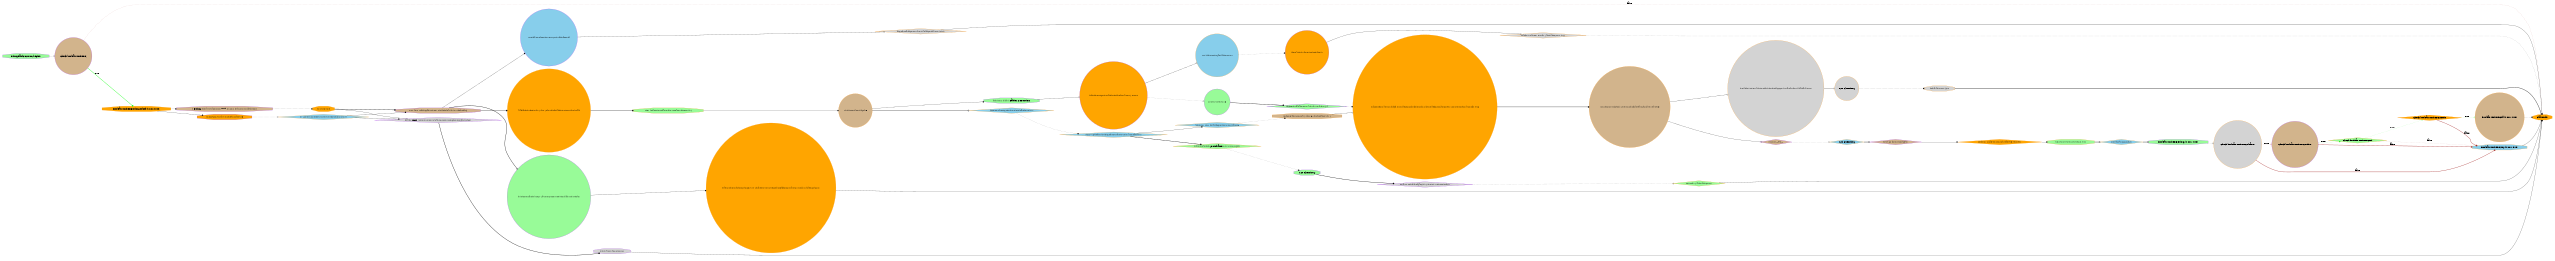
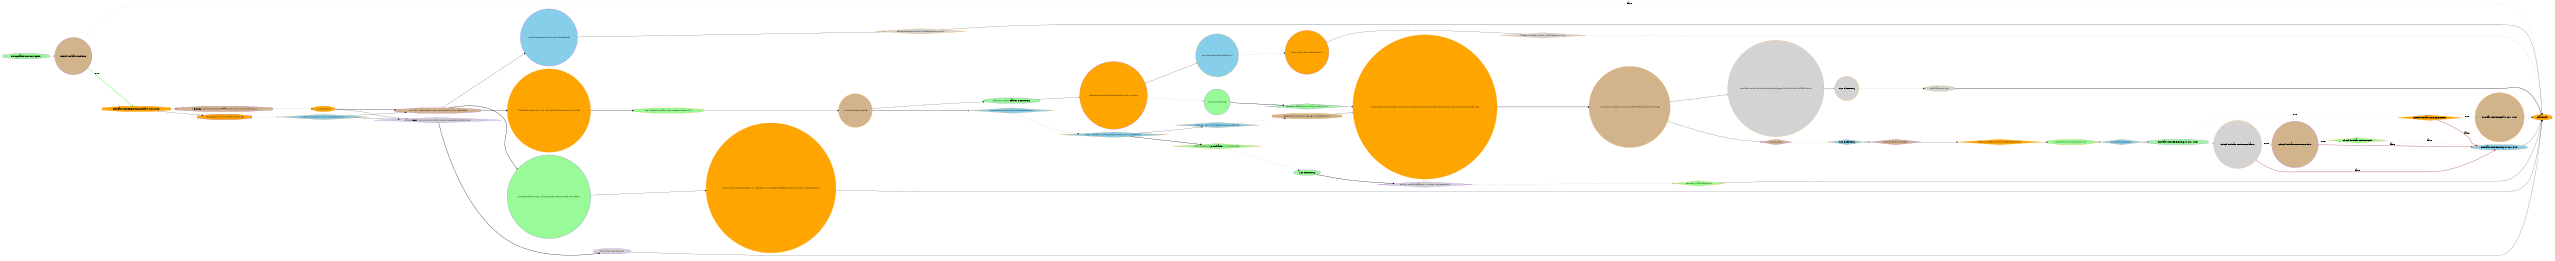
(2393, 129) -> (2291, 116)
